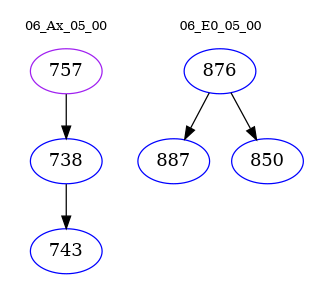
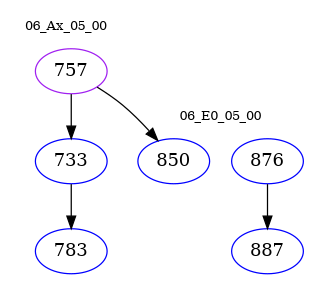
(241, 111) -> (136, 117)
(66, 161) -> (71, 161)
(66, 251) -> (71, 251)
